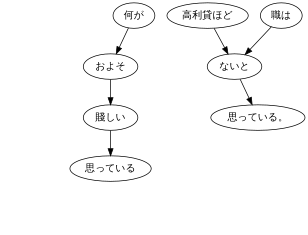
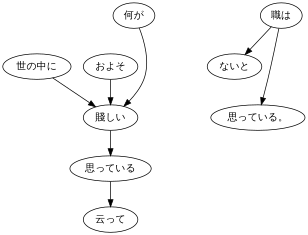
(208, 16) -> none
(124, 38) -> (147, 67)
none -> (37, 67)
(245, 89) -> (272, 63)
none -> (111, 220)
